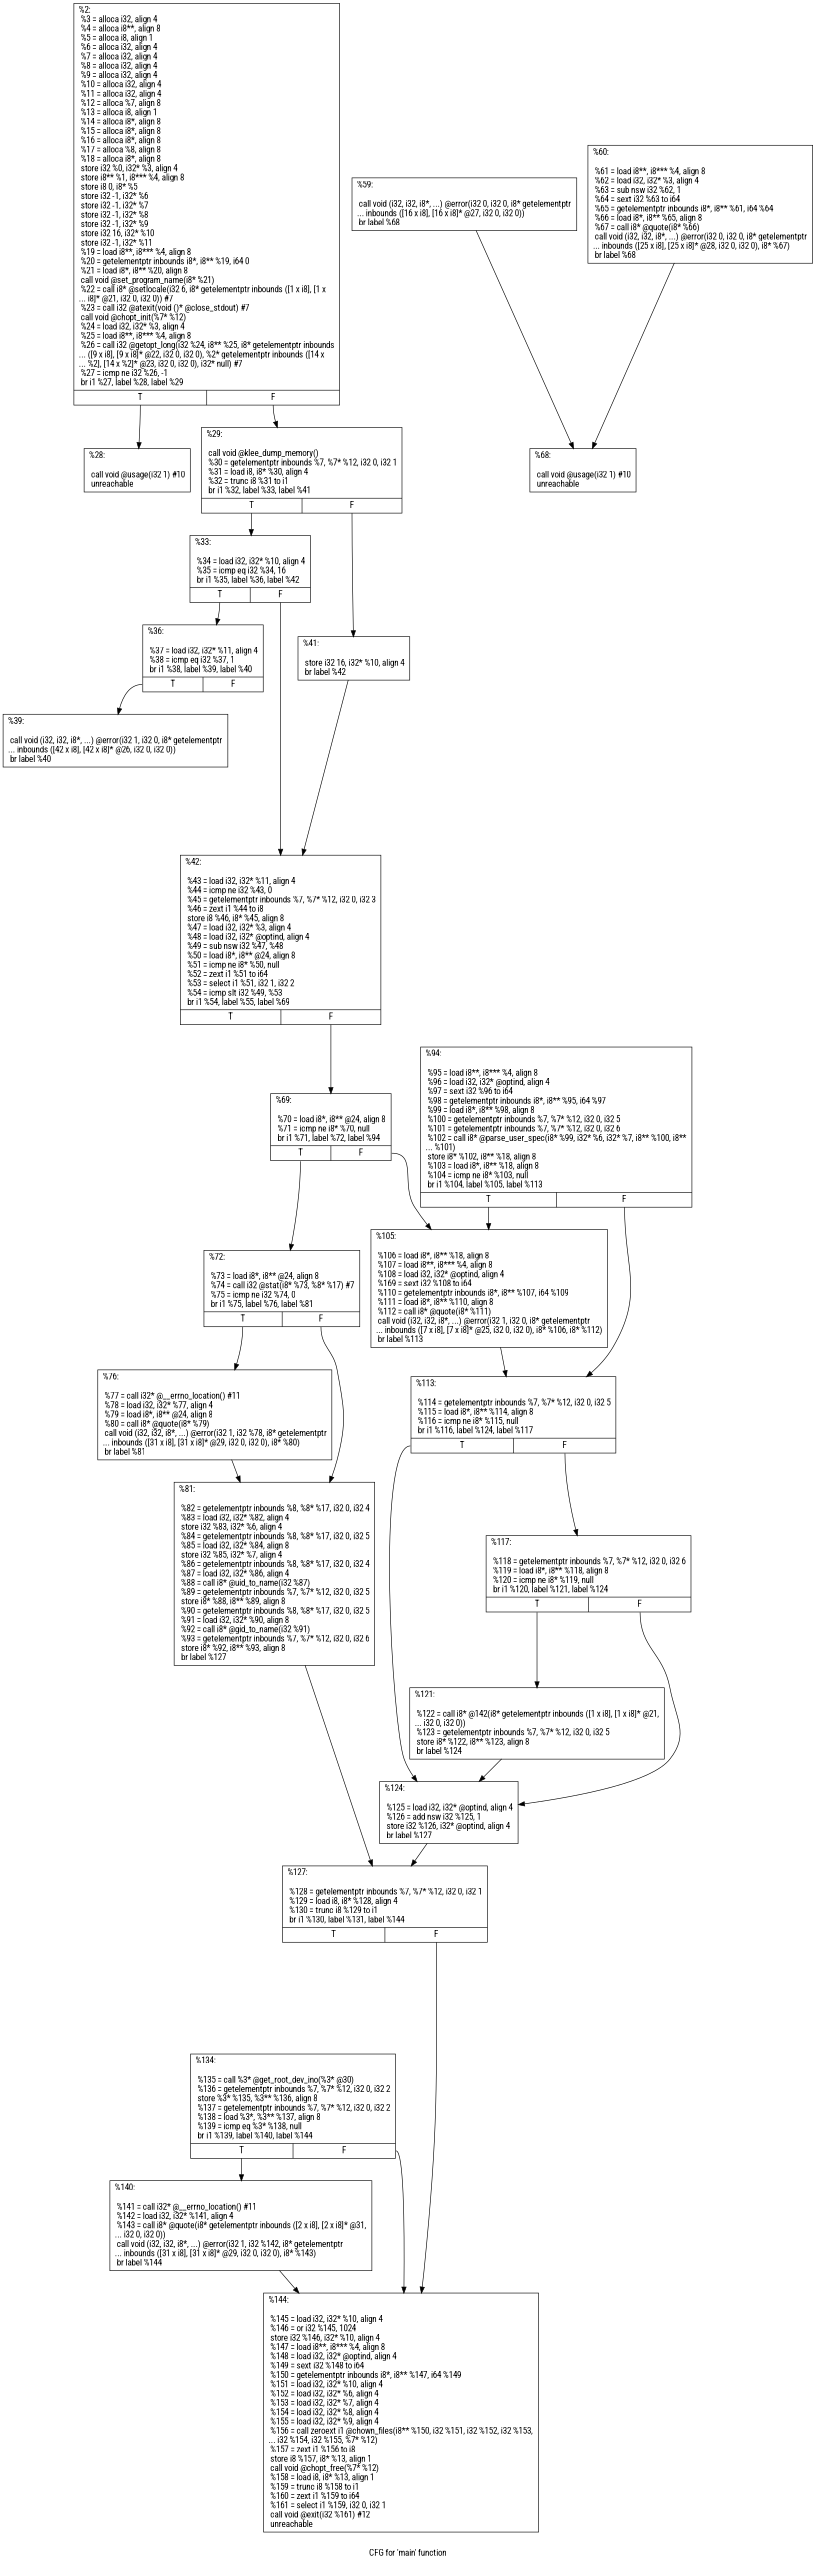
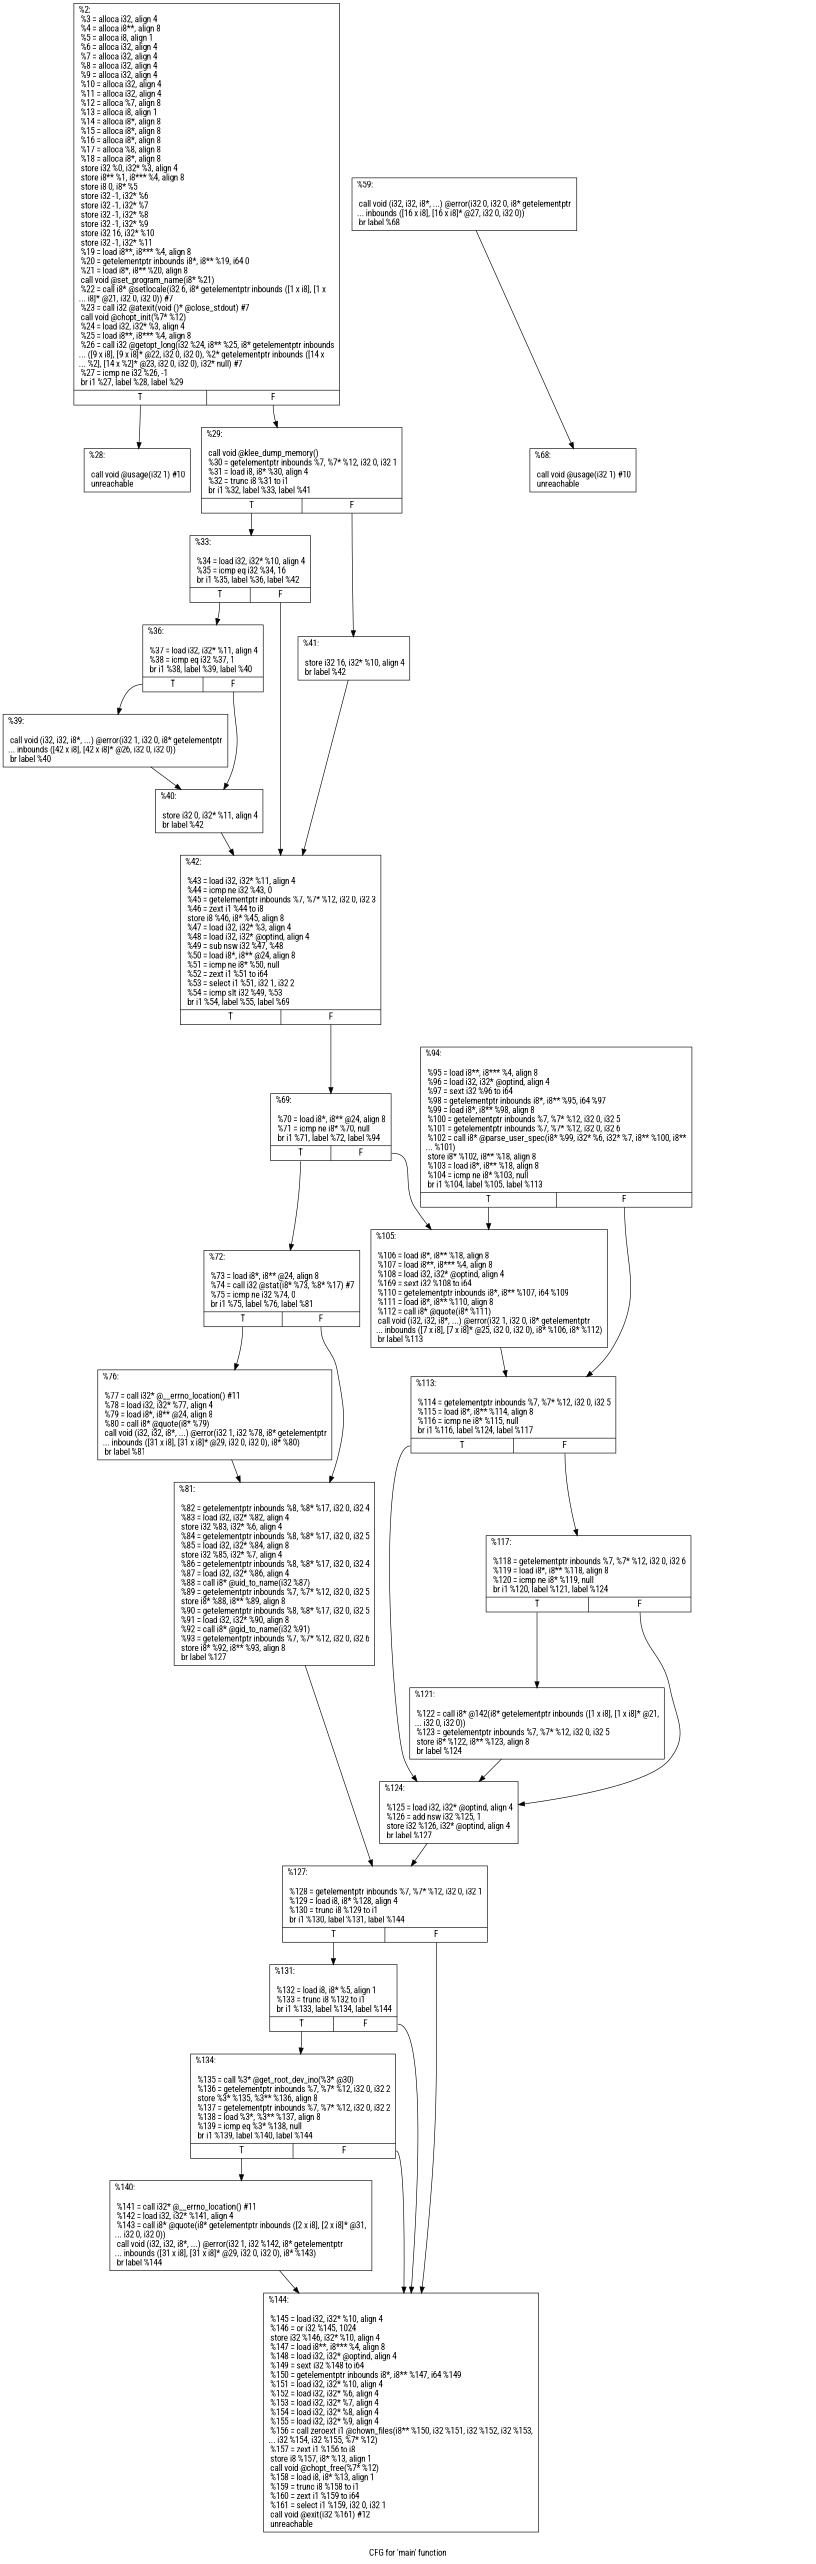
(700, 204) -> none
none -> (209, 811)
none -> (333, 1998)
